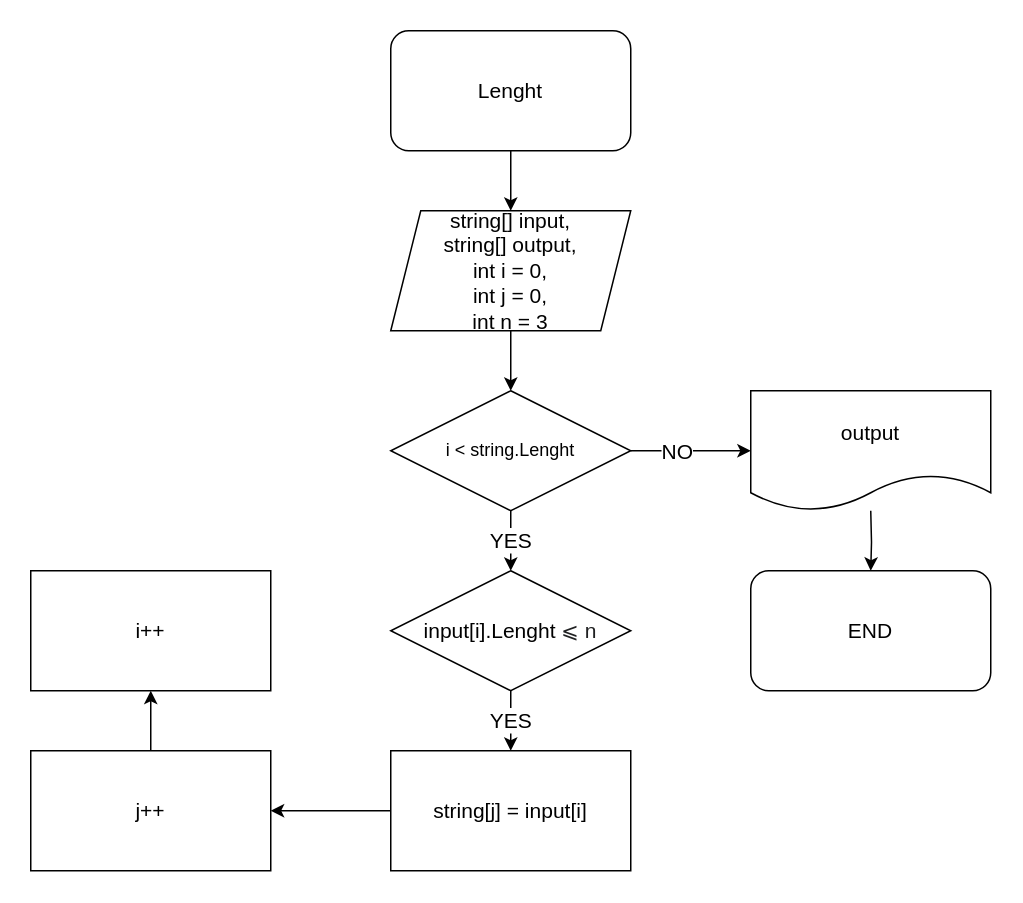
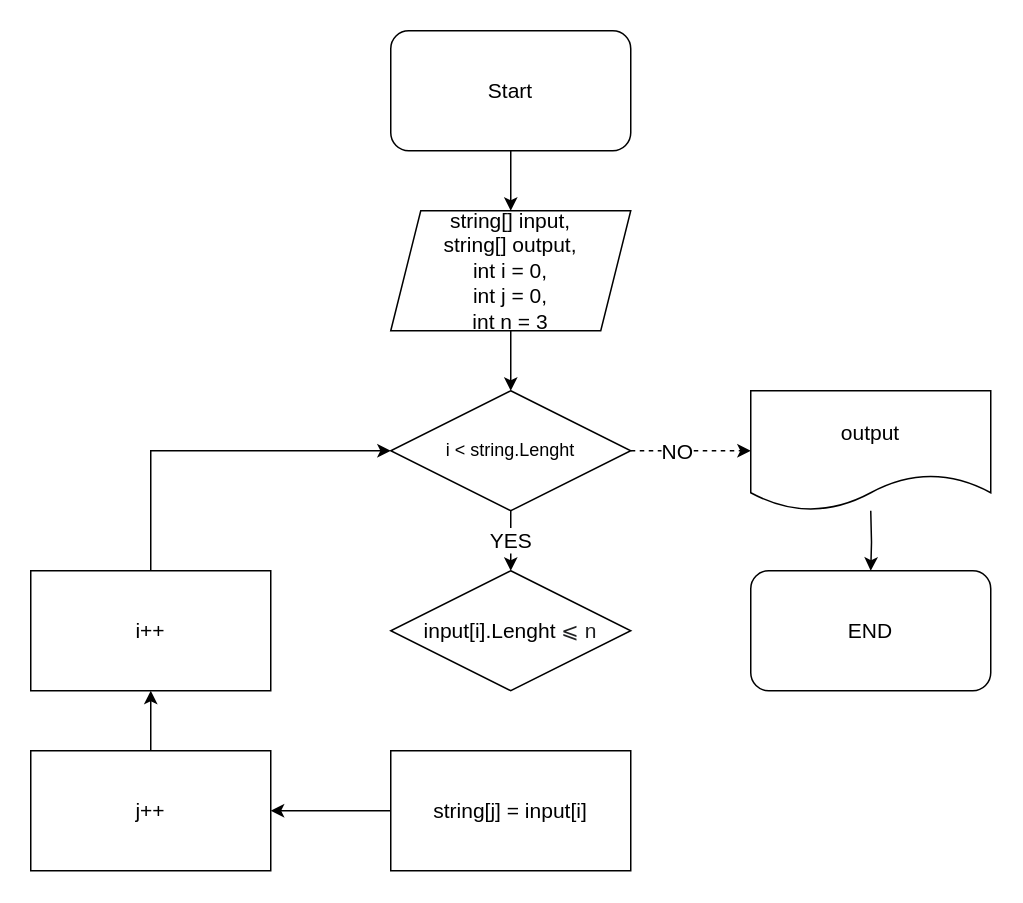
(511, 91) -> (511, 91)
none -> (206, 451)
(715, 451) -> (715, 451)
(511, 716) -> none
